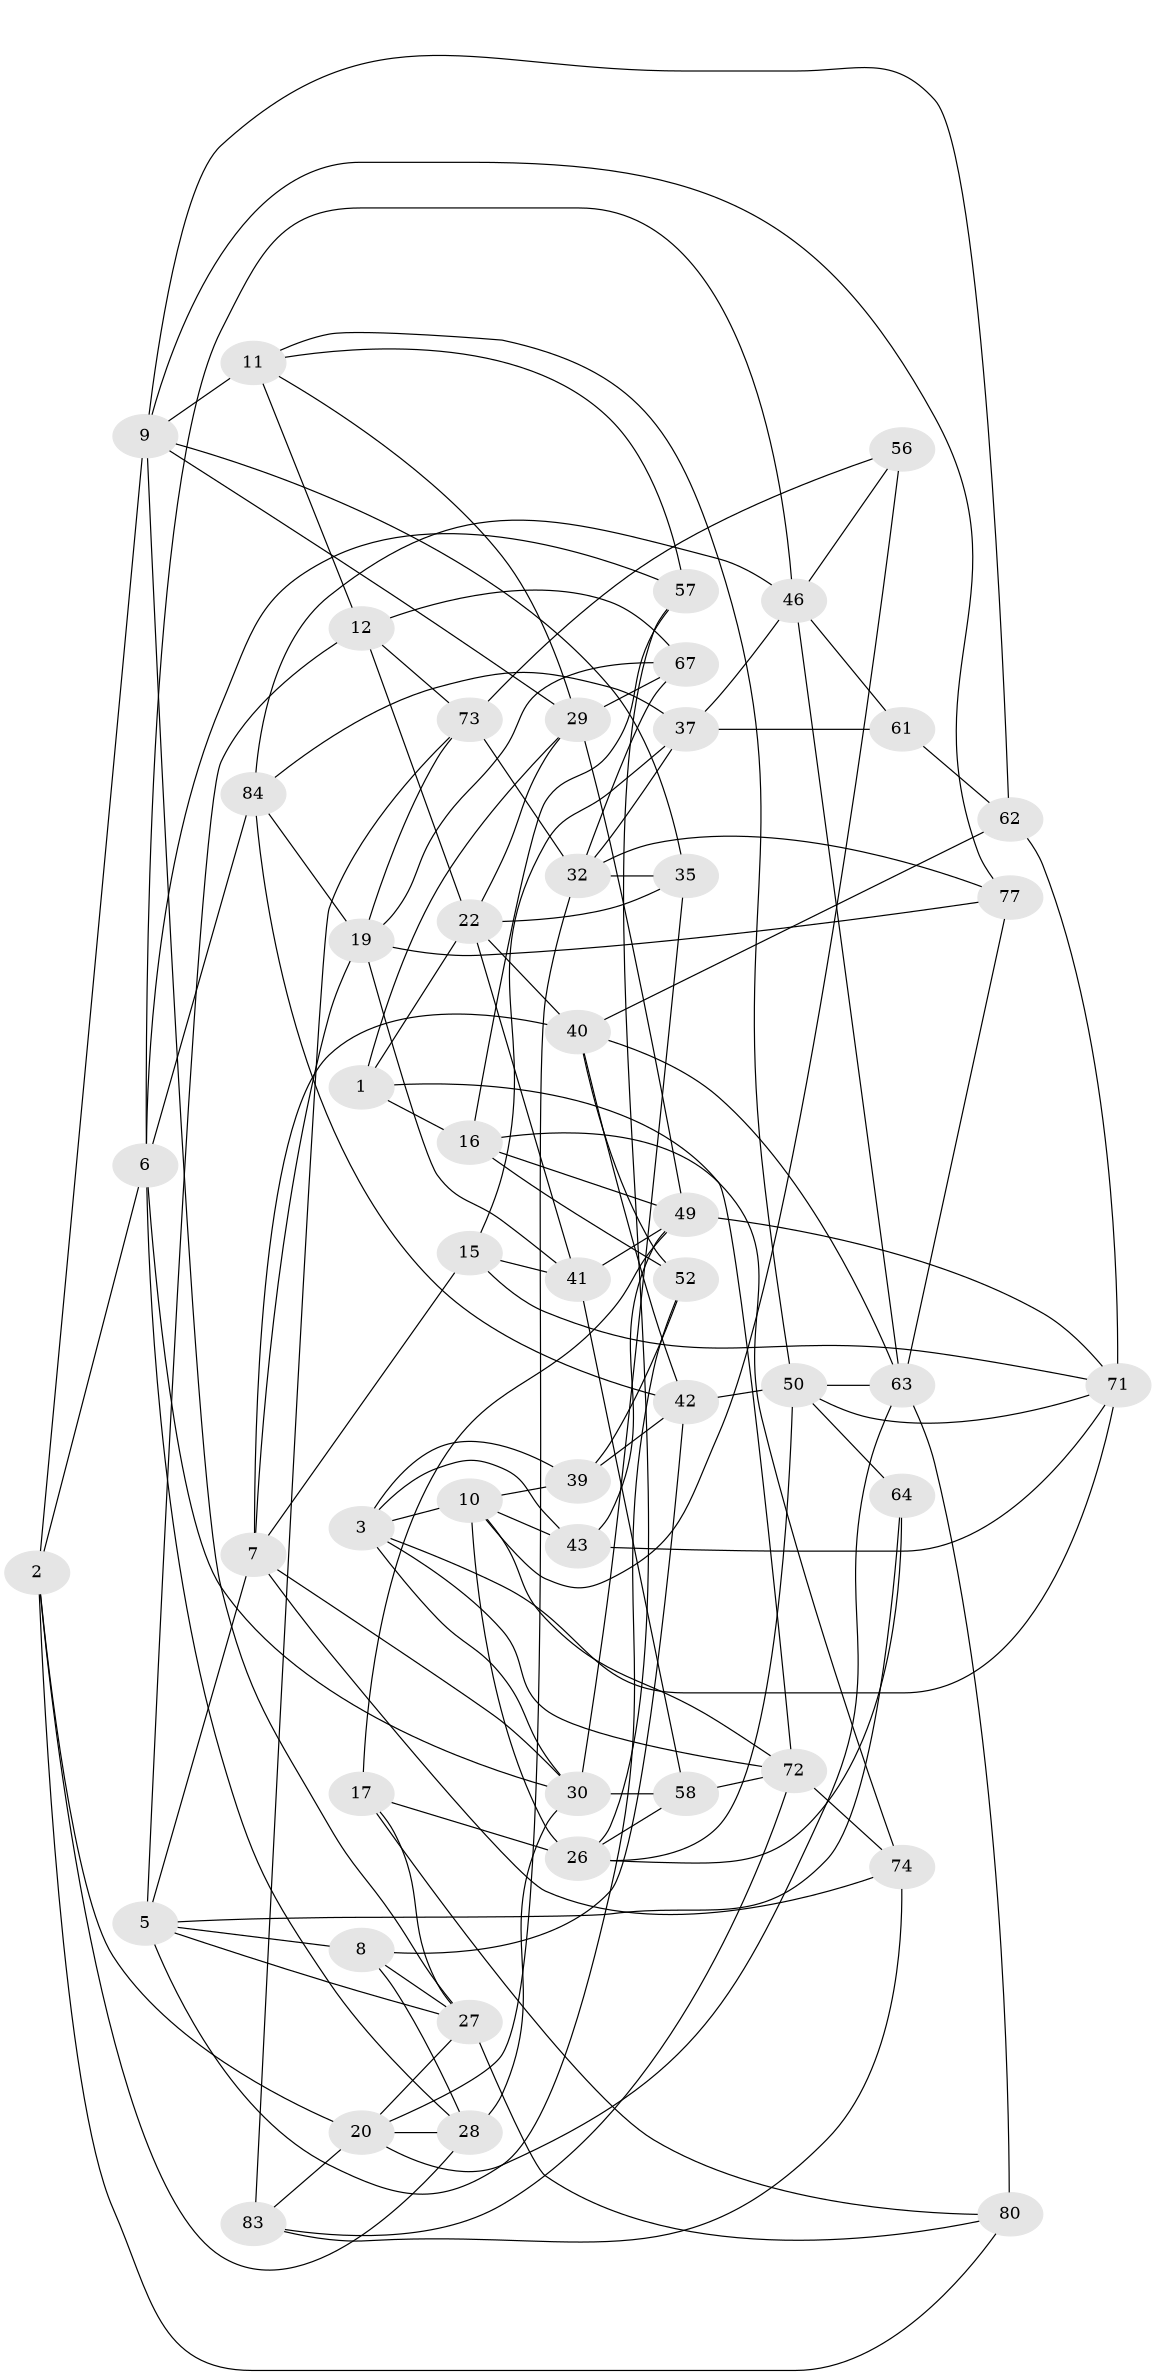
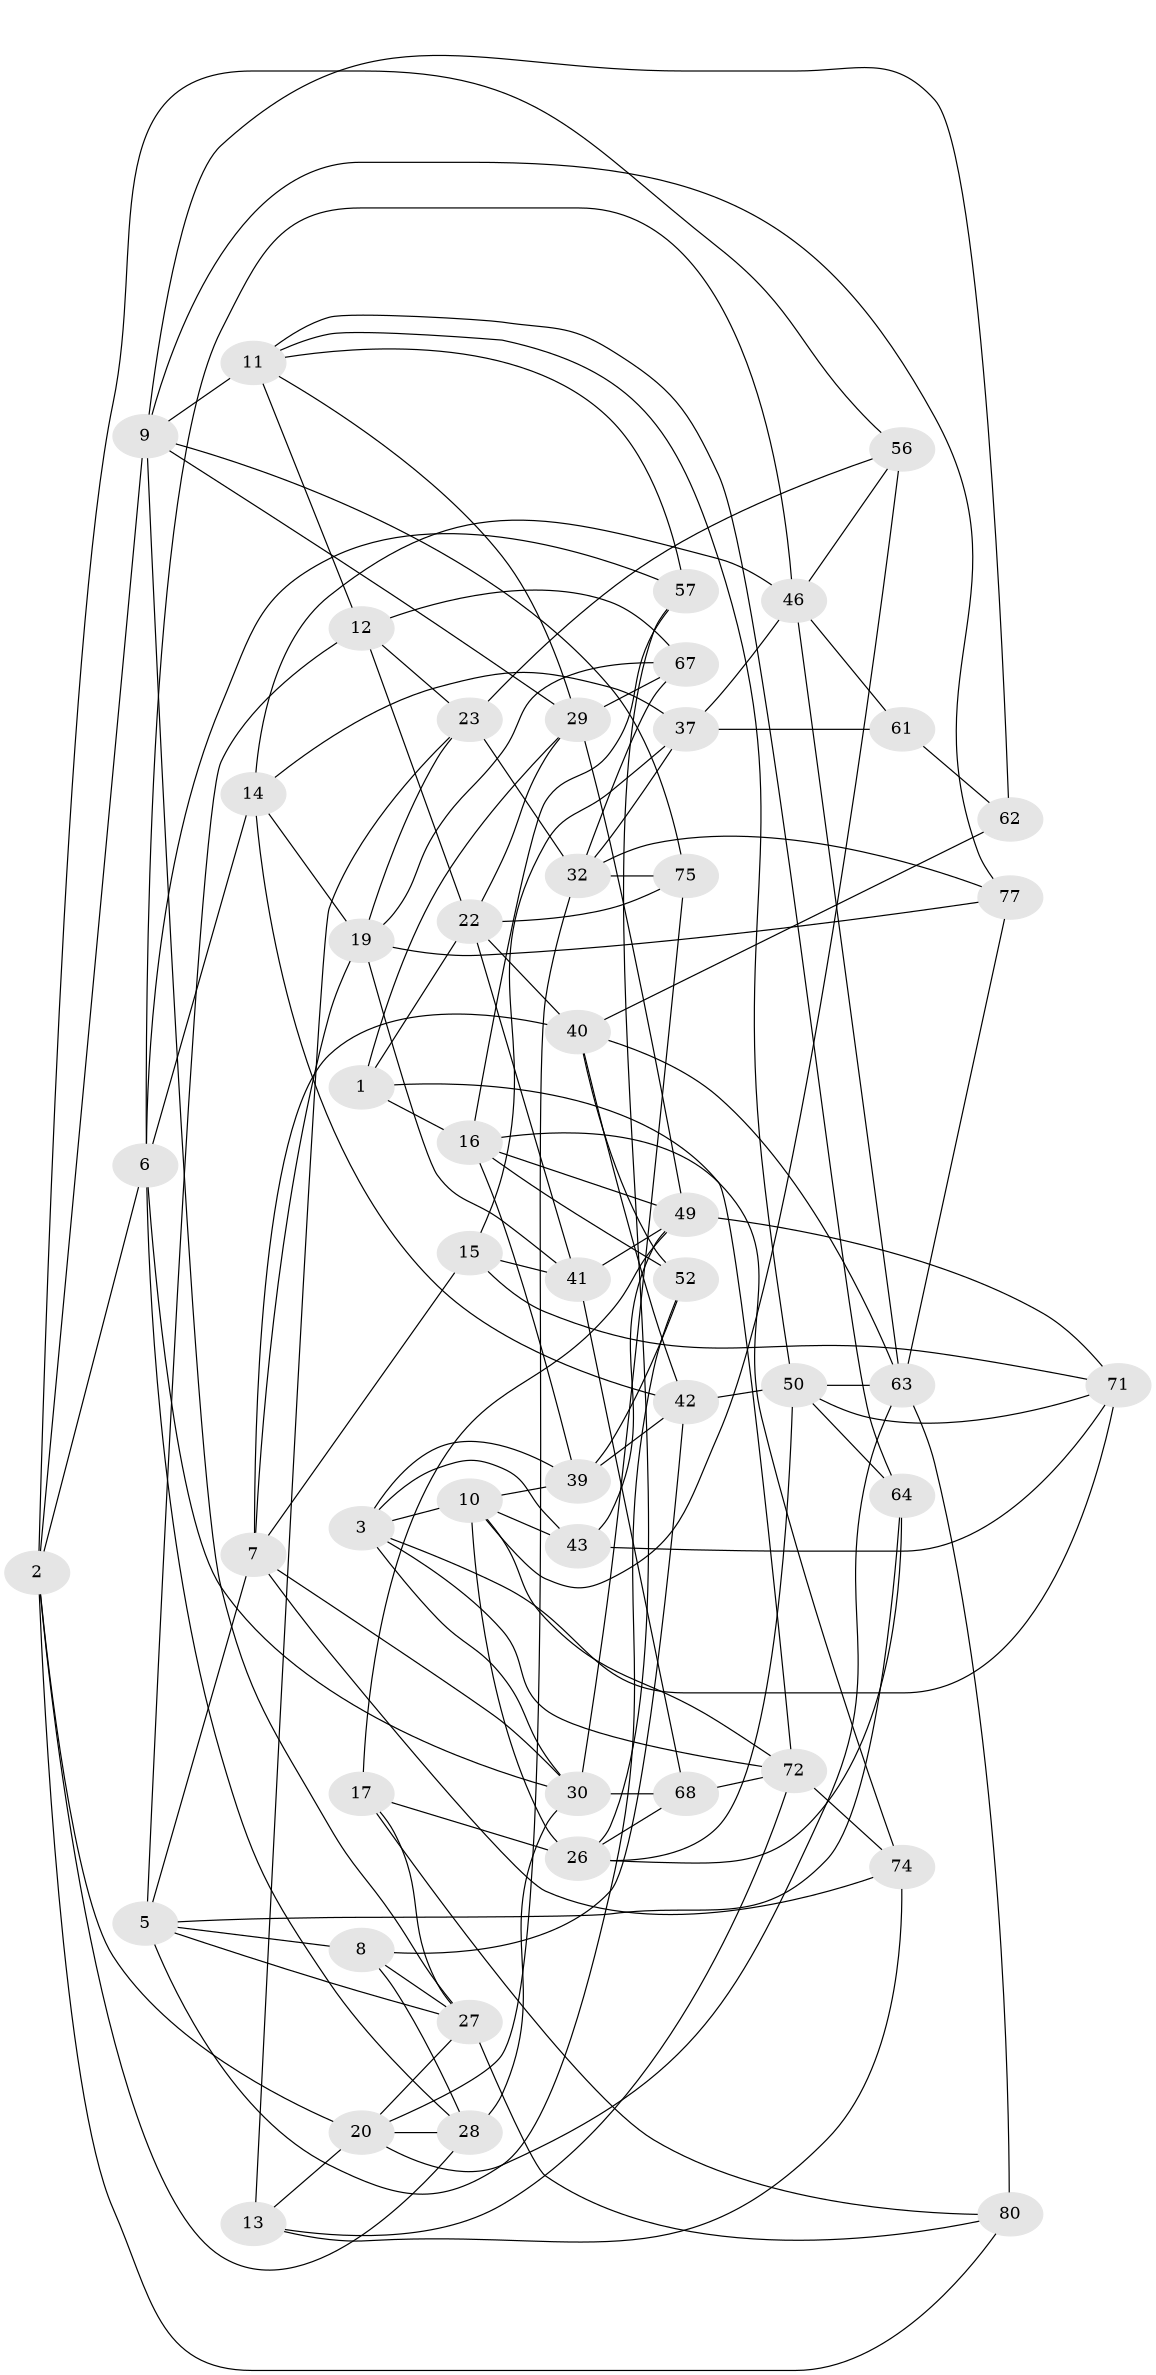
none -> (114, 394)
(470, 720) -> (470, 720)
none -> (768, 720)
(253, 794) -> (253, 794)
(686, 876) -> (686, 876)
(1099, 1096) -> none
none -> (533, 1318)
(686, 1794) -> (686, 1794)
(253, 2224) -> (253, 2224)
